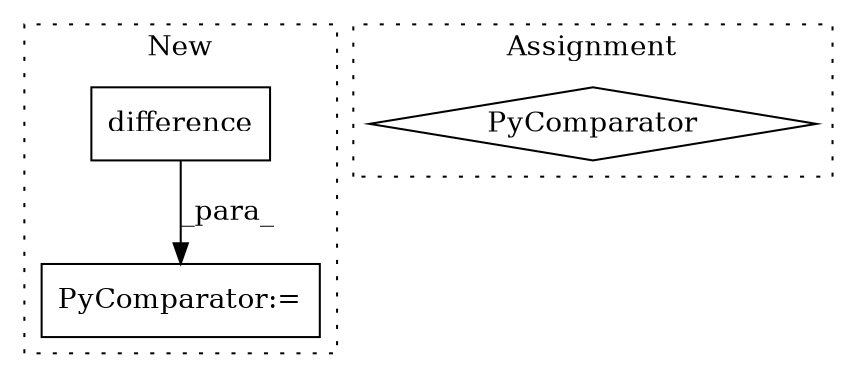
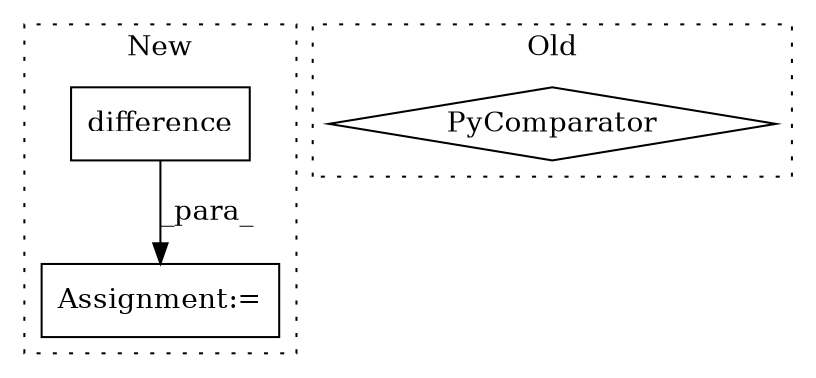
(593, 48) -> (552, 48)
(181, 301) -> (160, 301)
